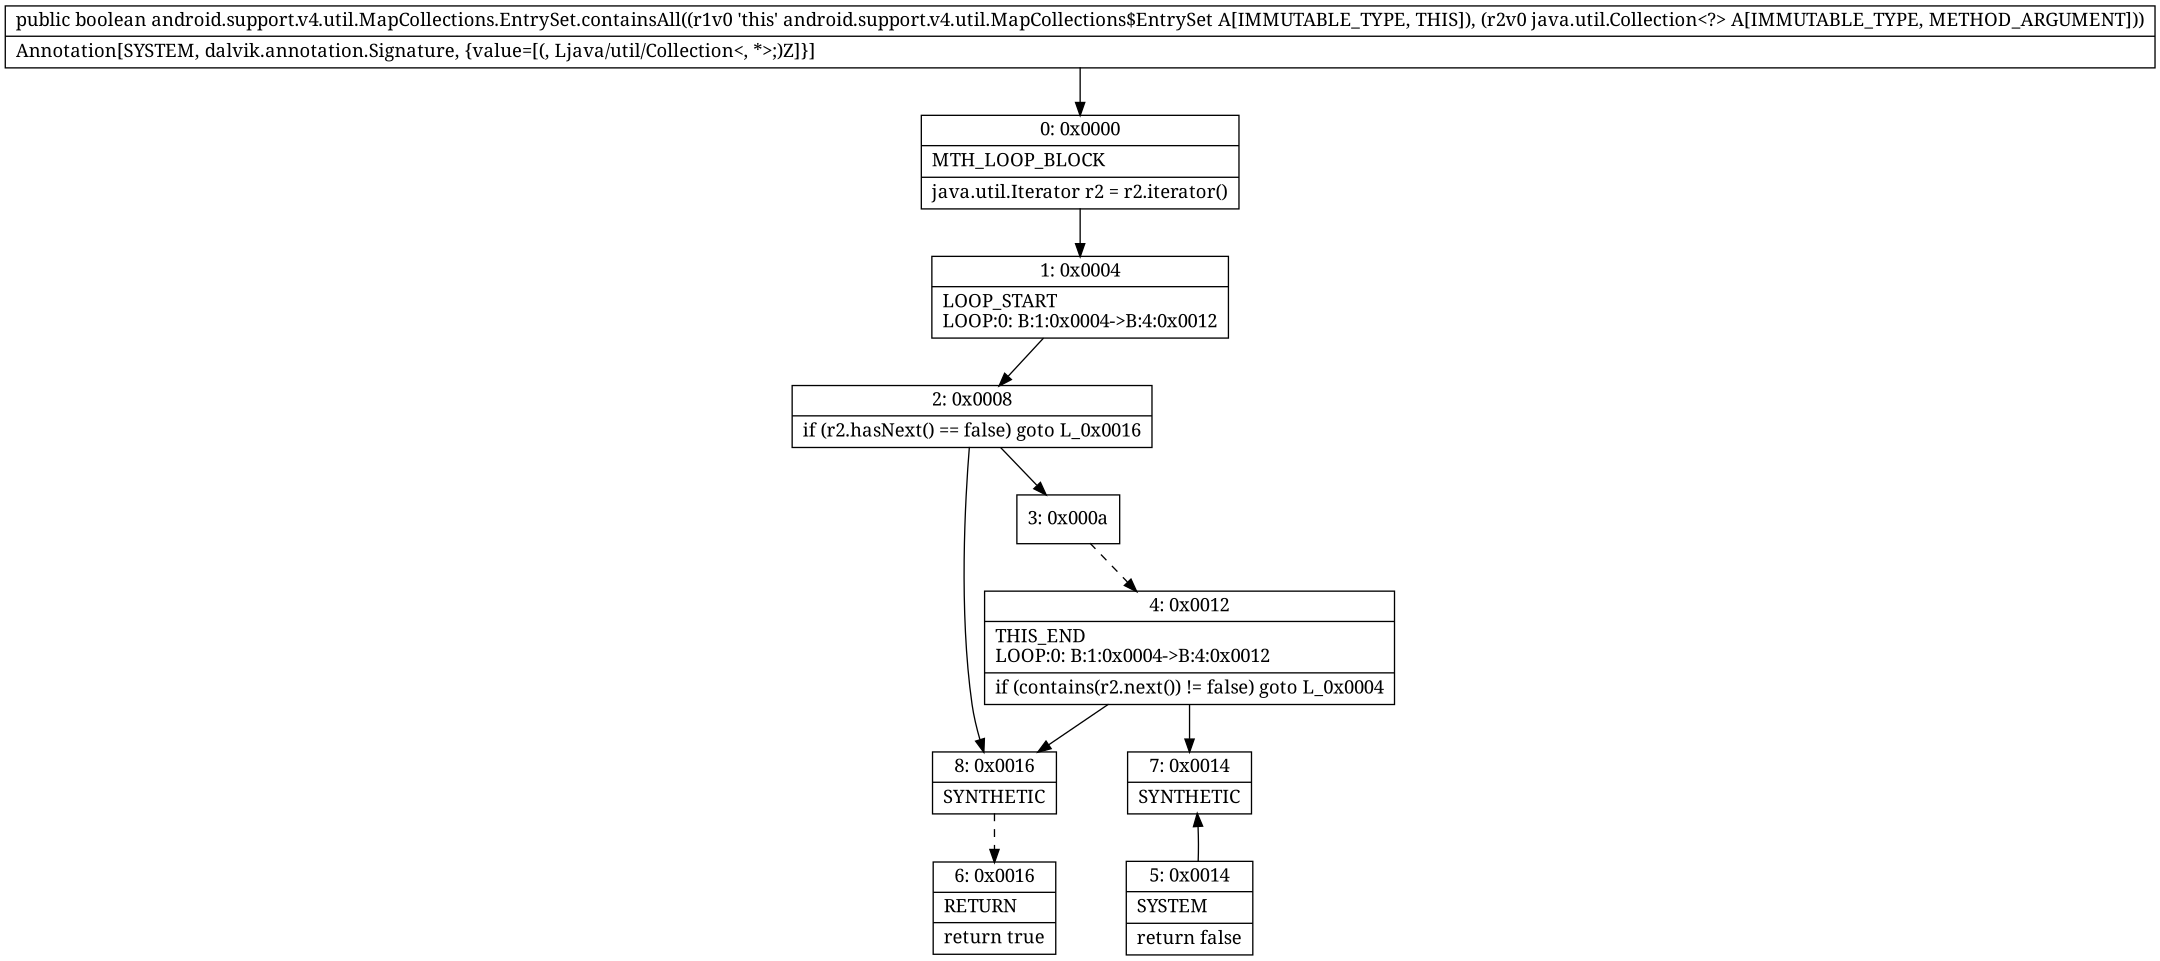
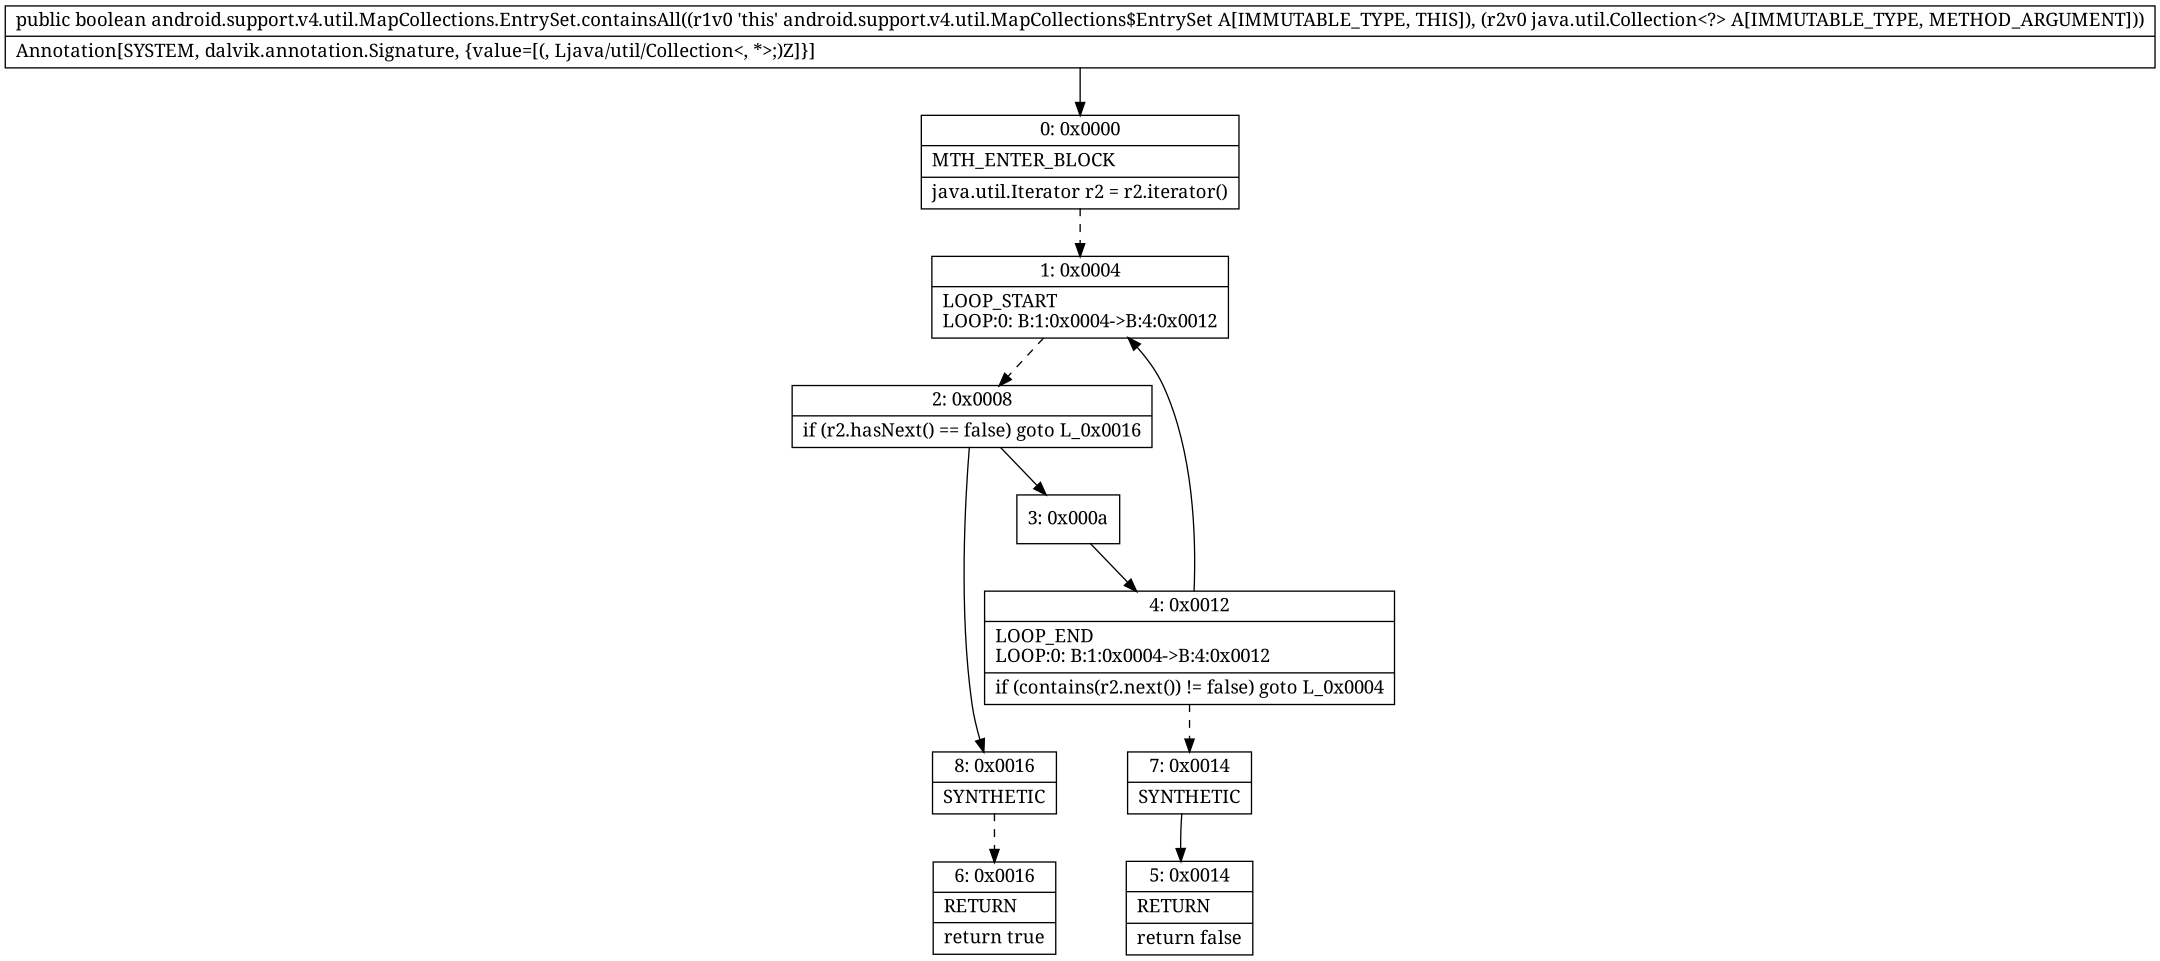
(1019, 161) -> (1023, 161)
(1080, 226) -> (1080, 226)
(1026, 357) -> (1026, 357)
(1109, 563) -> (1109, 563)
(1041, 637) -> (1045, 637)
(1190, 722) -> (1190, 722)
(1079, 724) -> (1187, 464)
(1198, 844) -> (1181, 831)
(1173, 907) -> (1174, 907)
